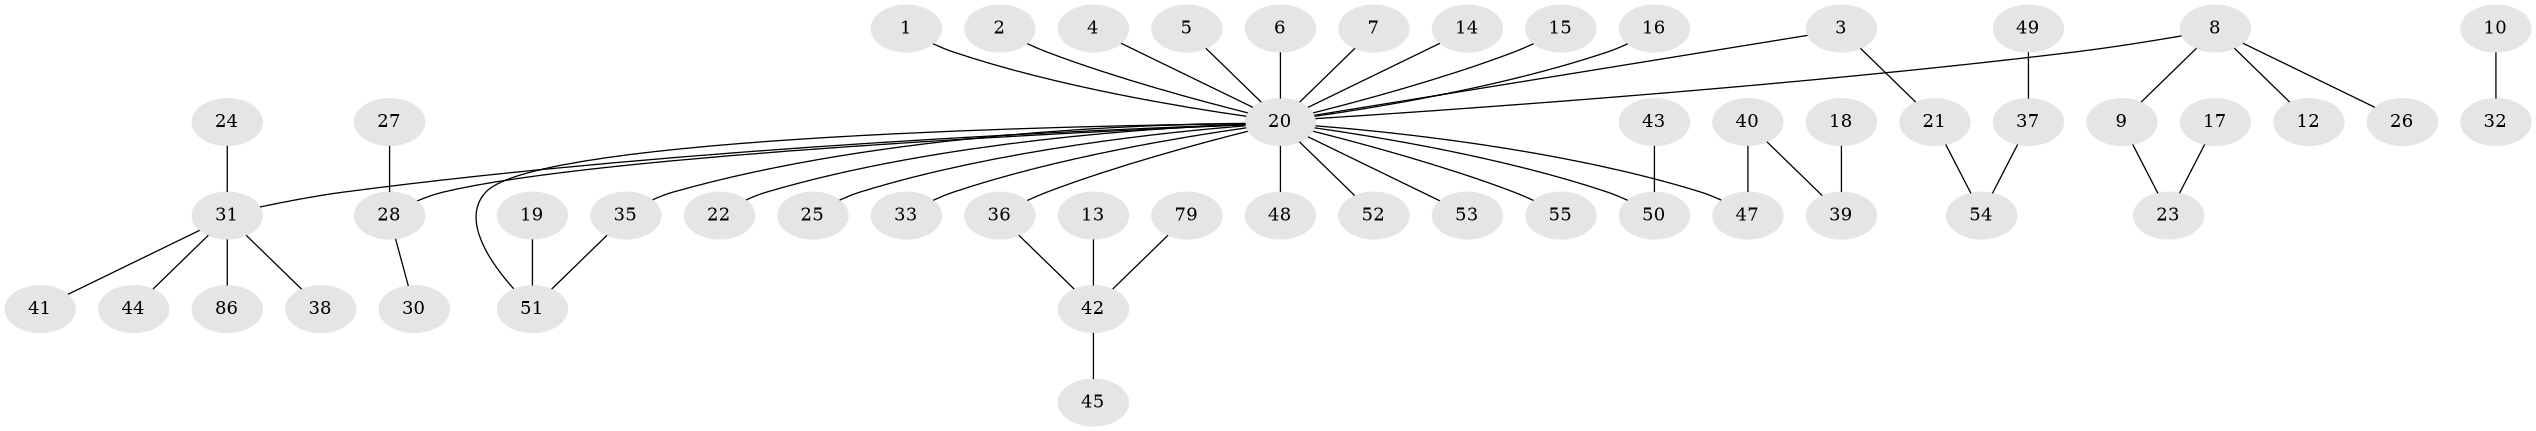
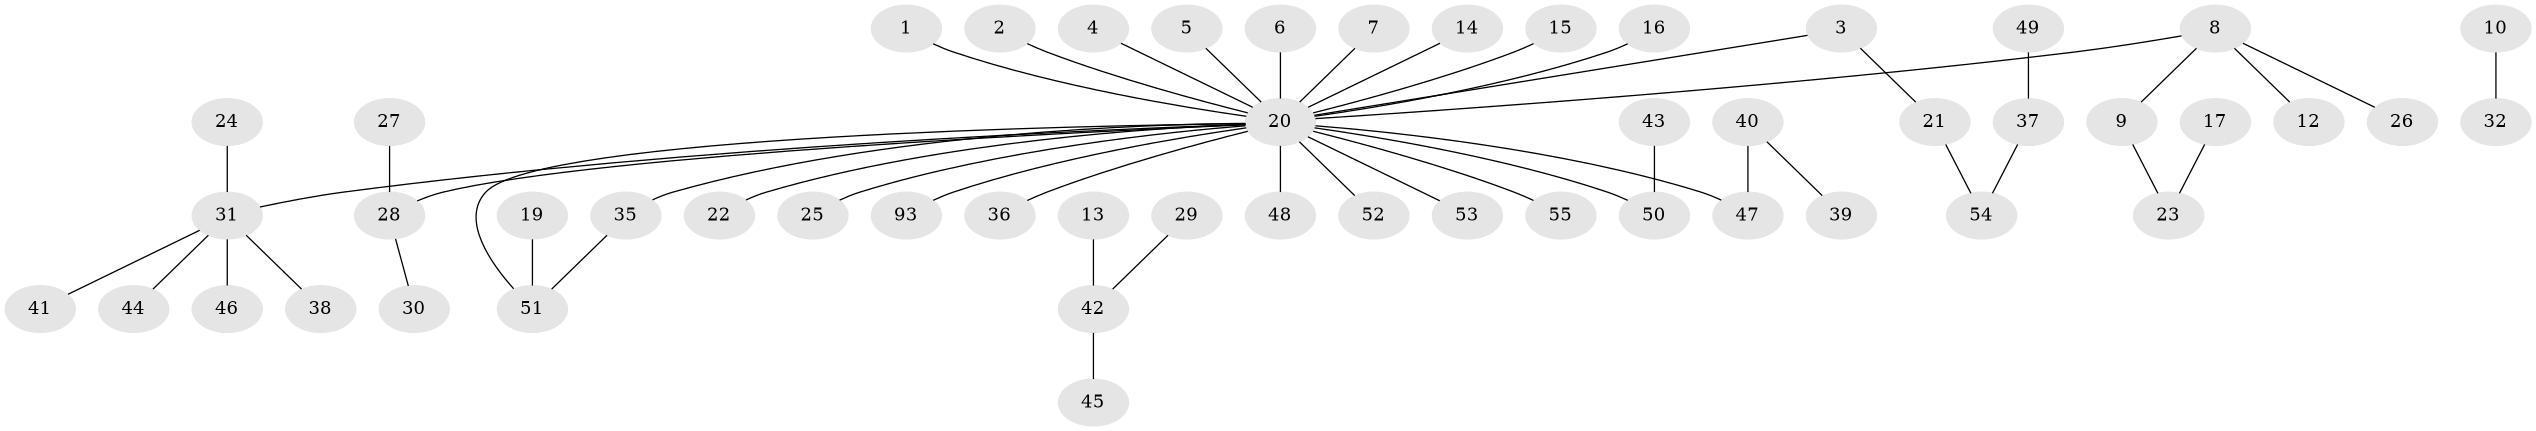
(1841, 122) -> none
(906, 216) -> (906, 216)
(1187, 216) -> (1187, 216)
(1047, 262) -> none
(227, 309) -> (227, 309)
